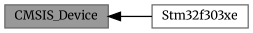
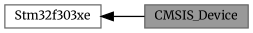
(136, 16) -> (129, 16)
